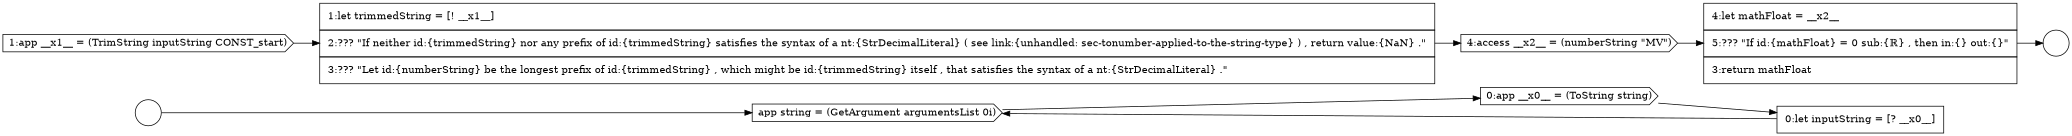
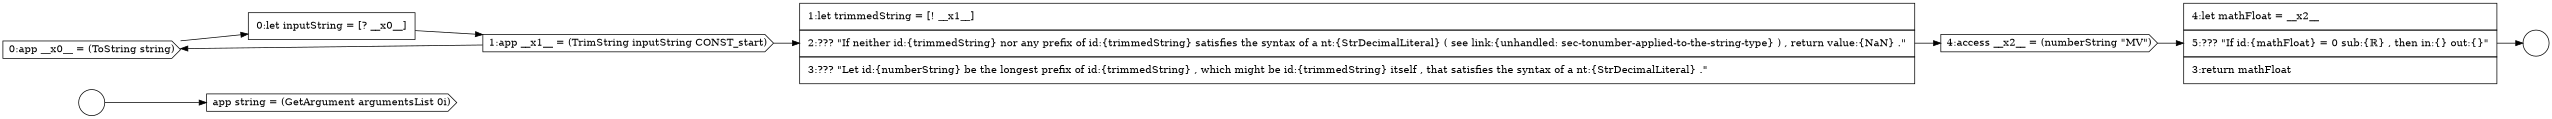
(1238, 104) -> (335, 47)
(1393, 116) -> (445, 32)
